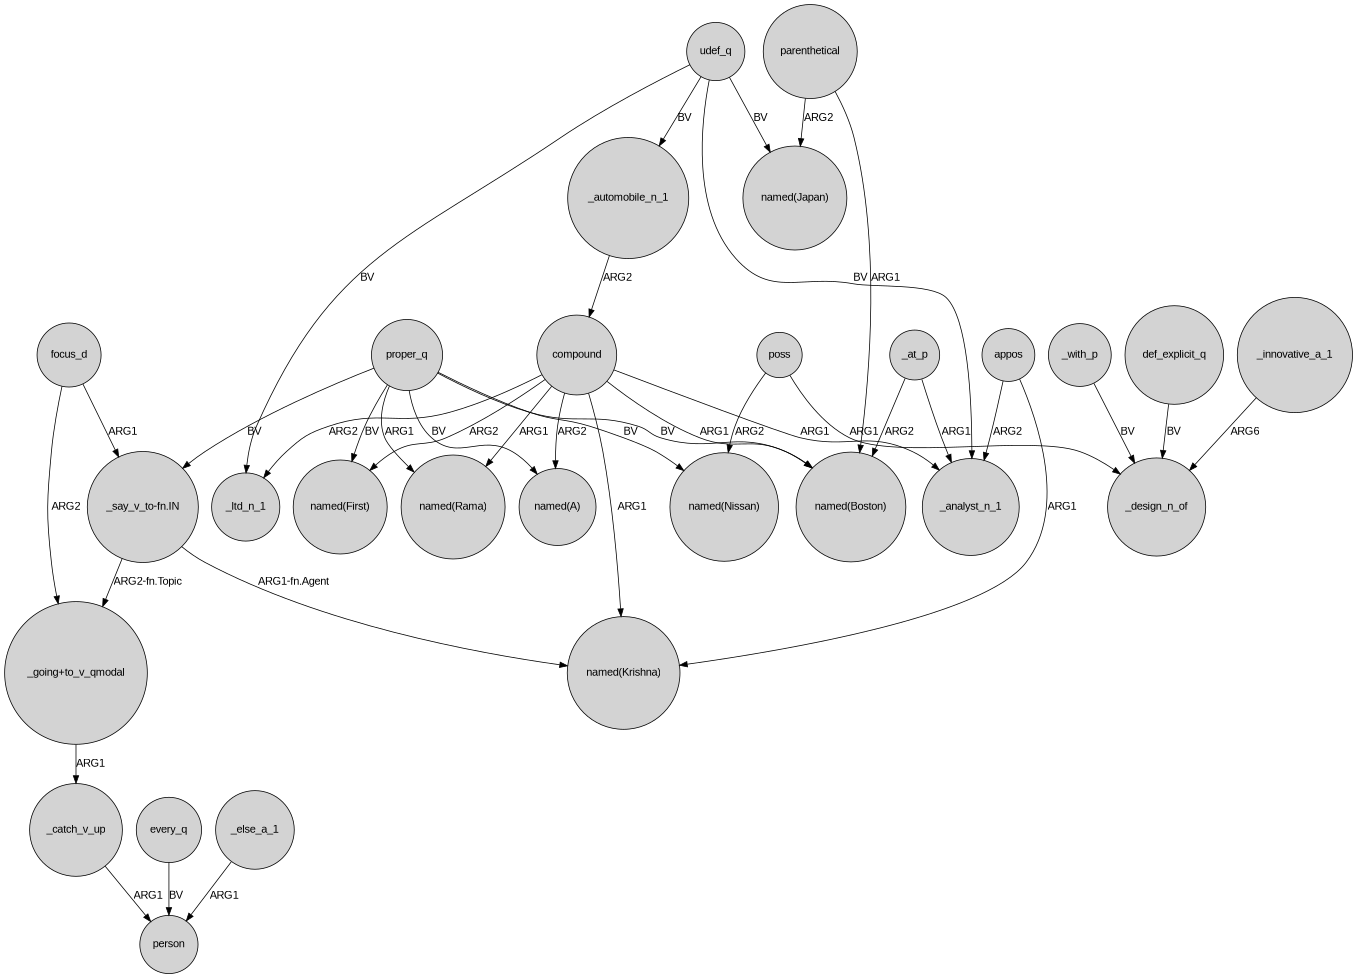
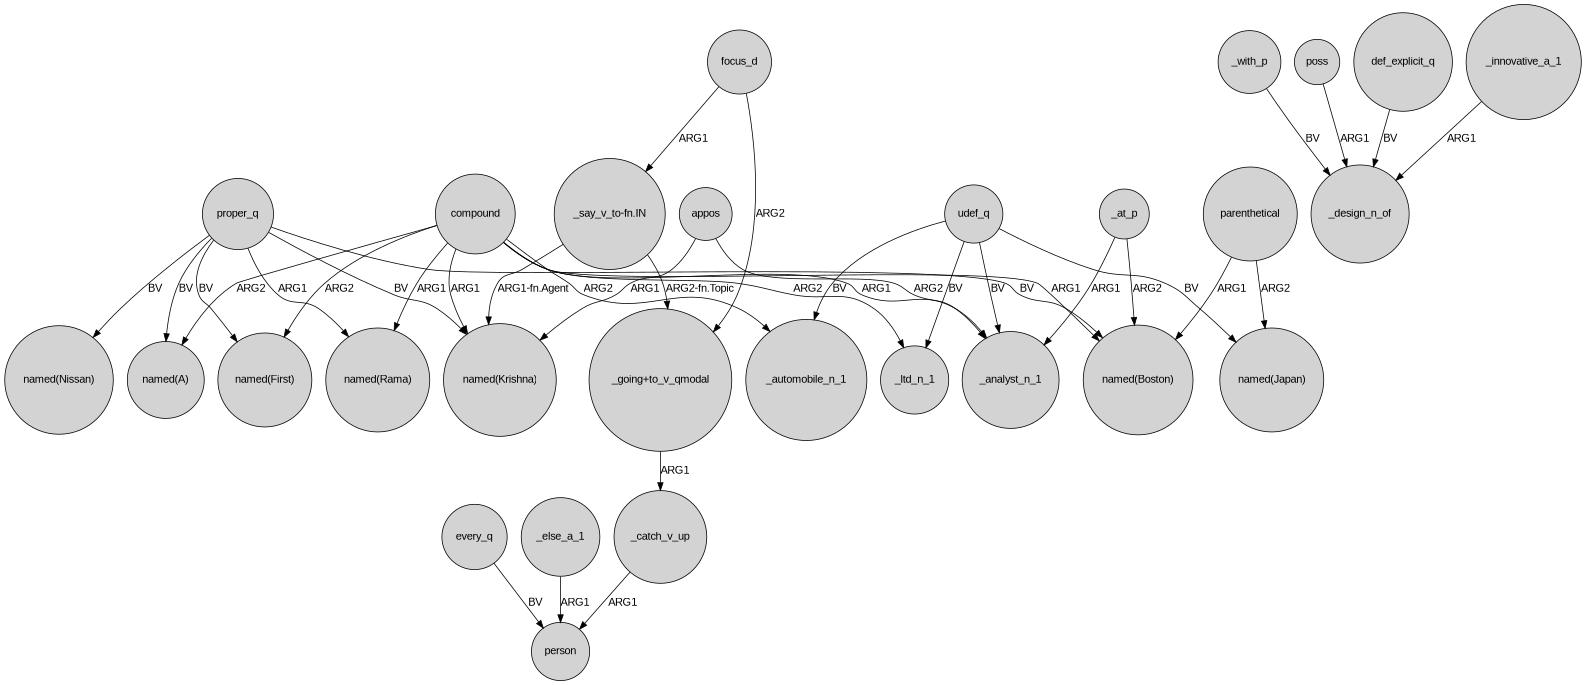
(600, 283) -> (630, 303)
(744, 407) -> none
(279, 410) -> (365, 282)
(1245, 432) -> (1461, 139)
